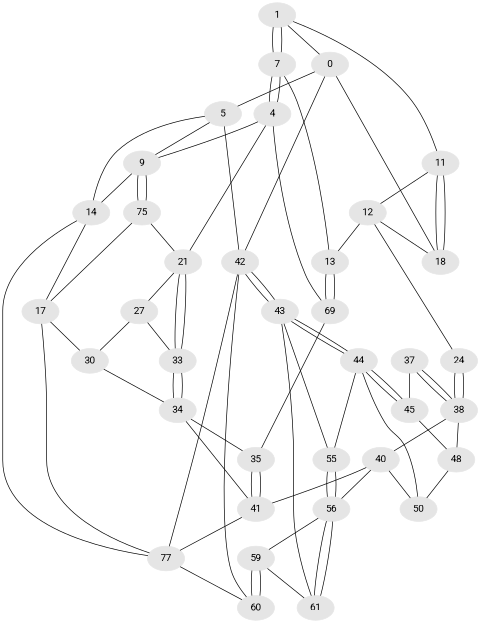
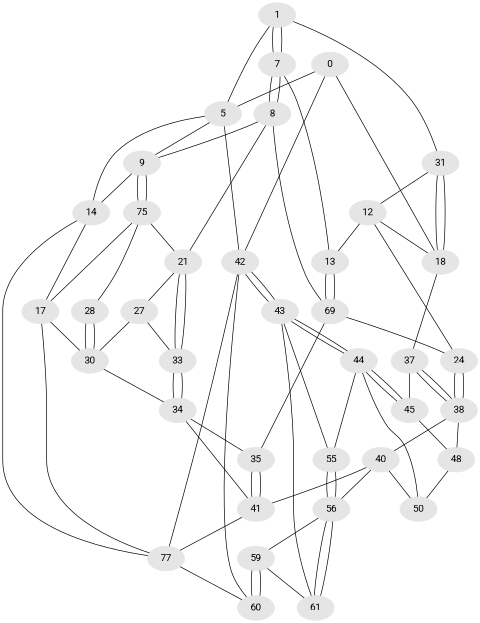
(304, 40) -> (247, 63)
(272, 114) -> (272, 114)
(440, 163) -> (440, 163)
none -> (90, 311)
none -> (424, 313)
none -> (396, 334)
